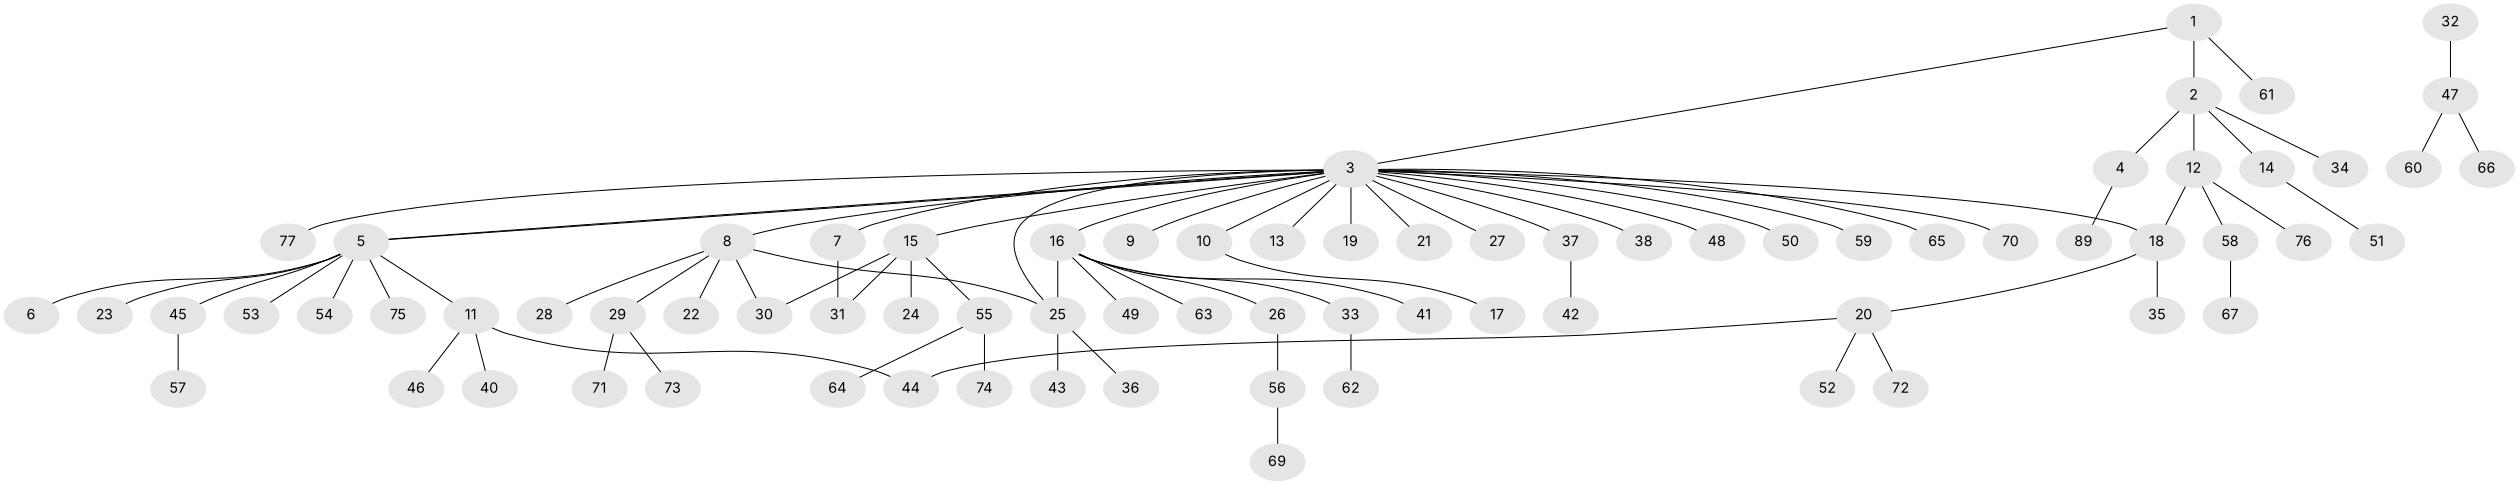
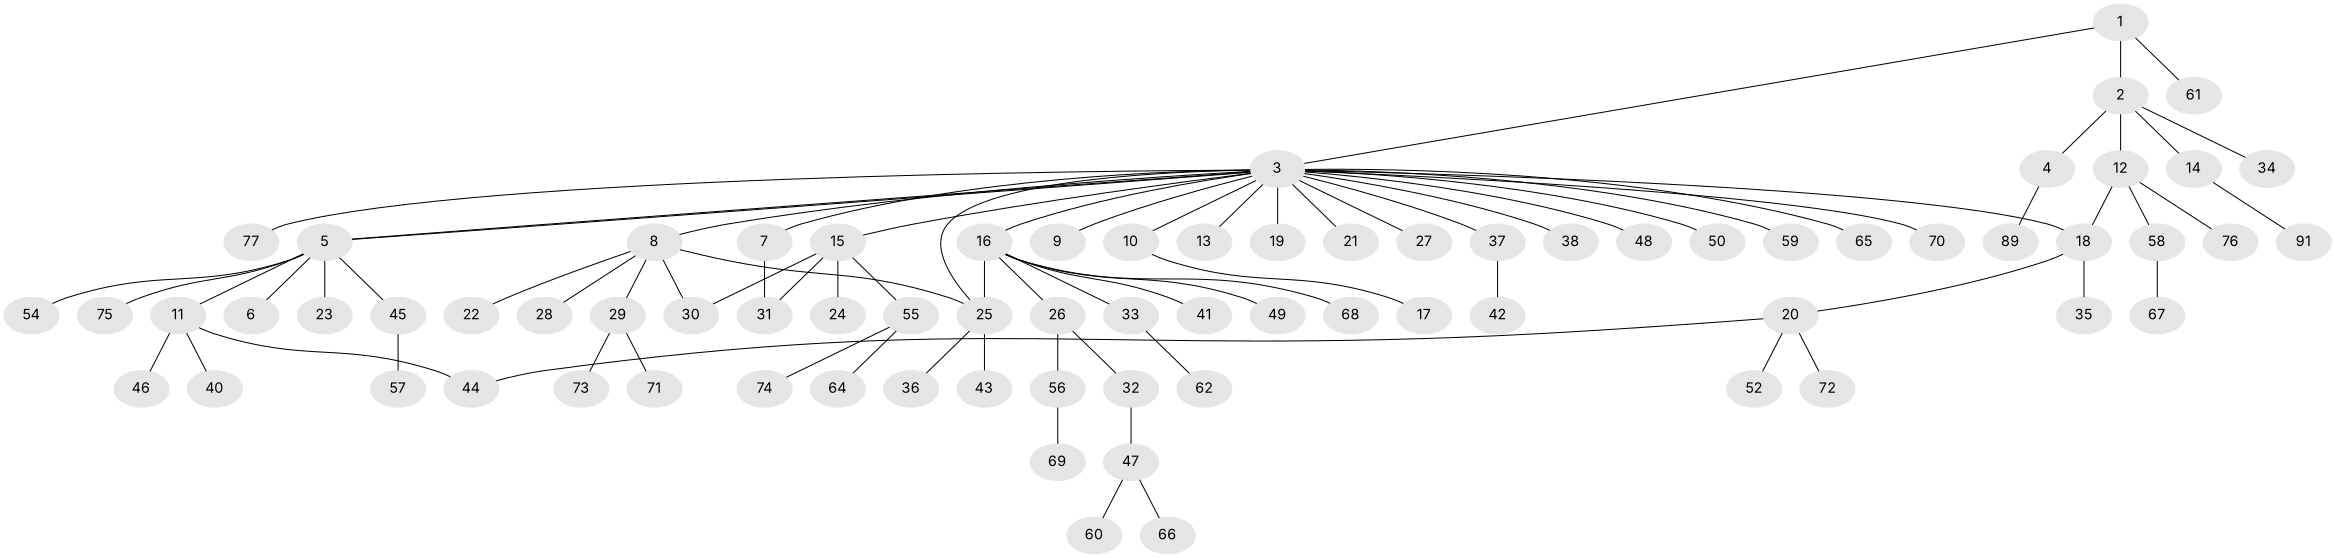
(2377, 242) -> (2304, 242)
(251, 316) -> none
(1204, 316) -> (1351, 316)
none -> (1094, 352)
